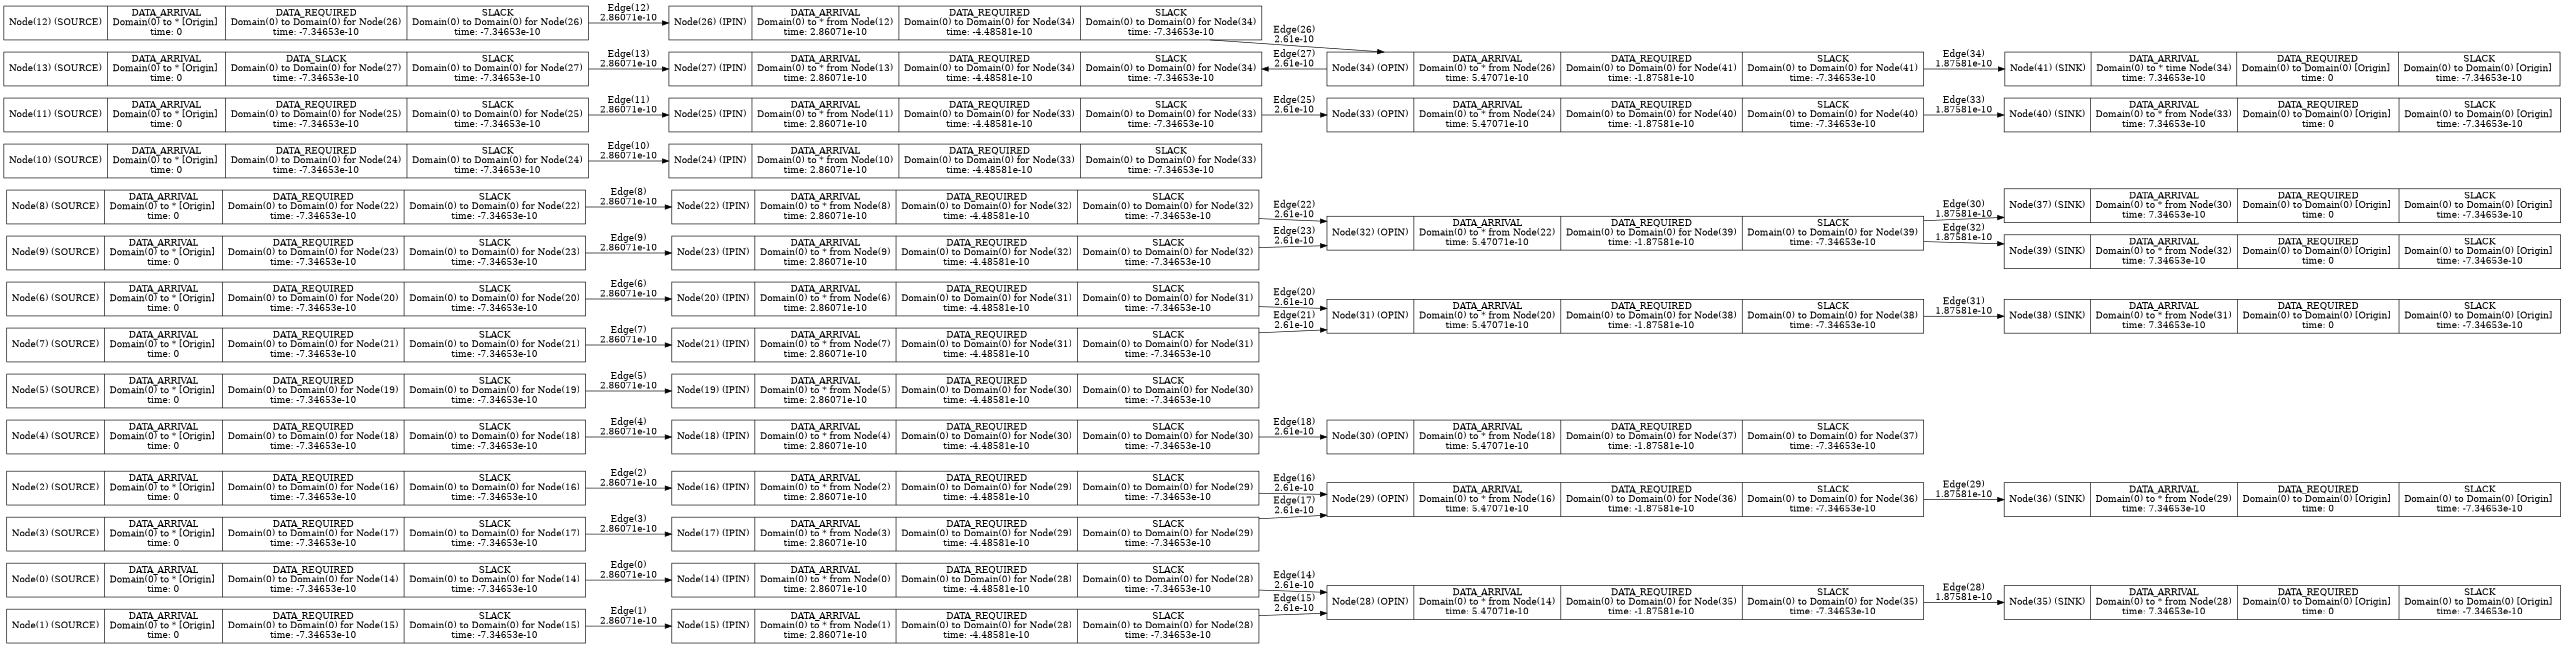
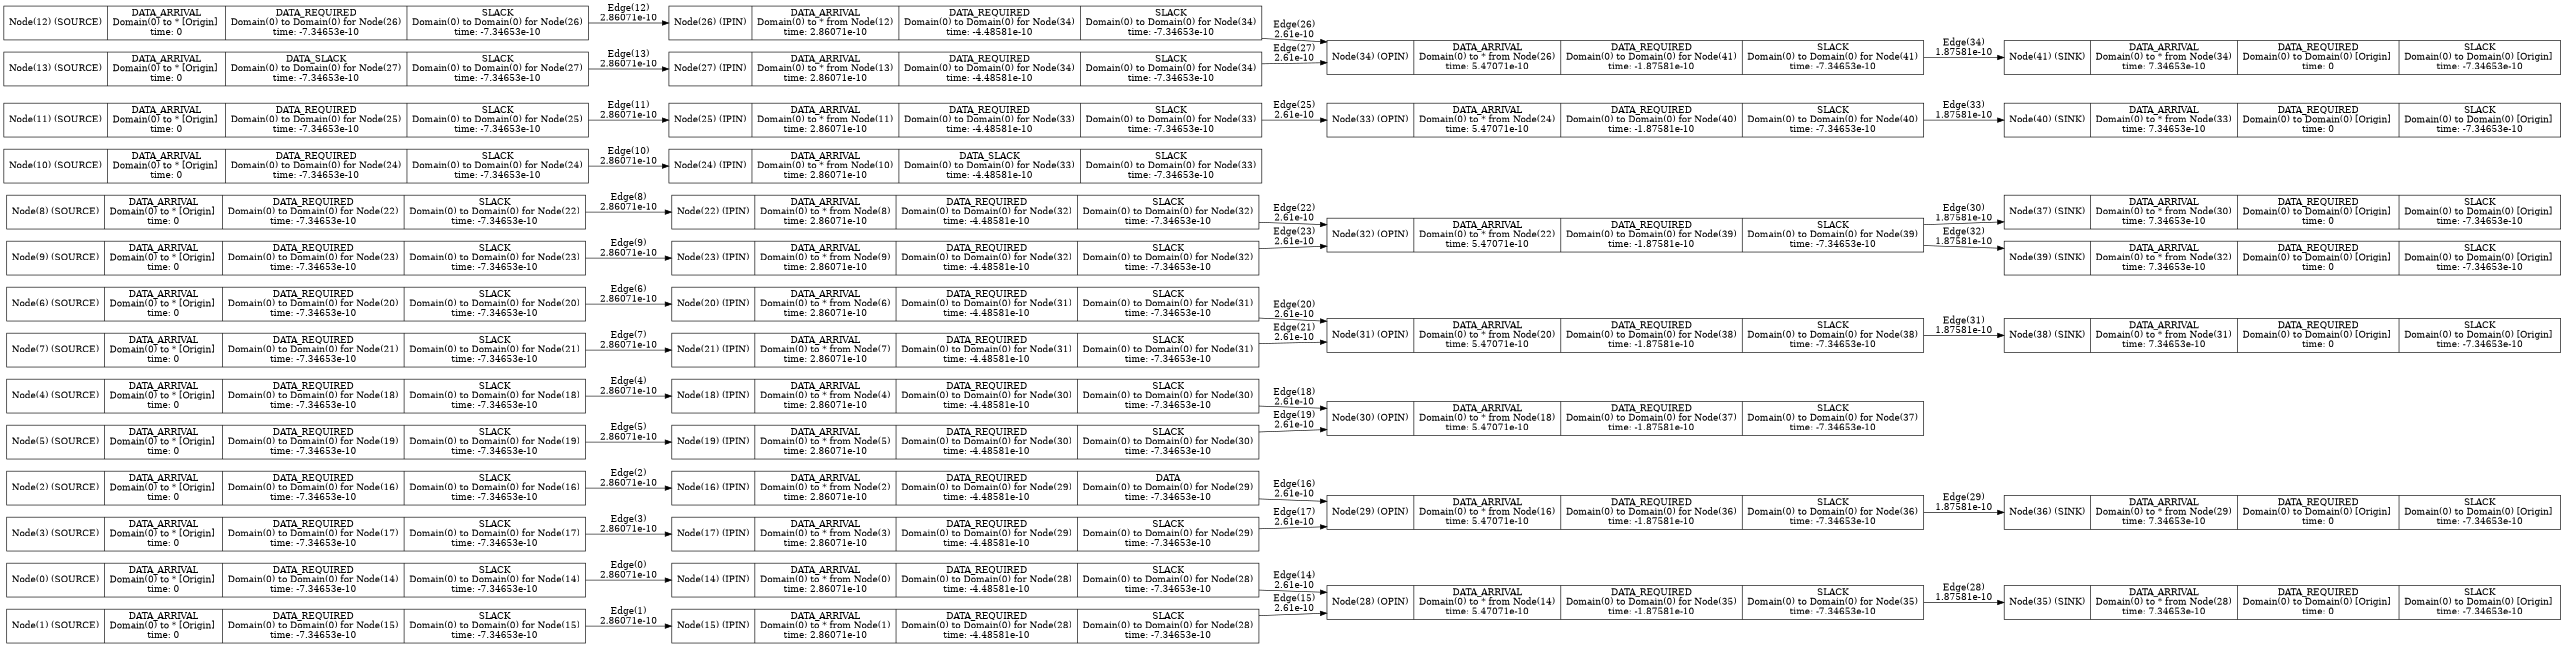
(1298, 69) -> (1291, 63)
(2164, 69) -> (2164, 57)
(990, 151) -> (990, 156)
none -> (1290, 431)
(1168, 478) -> (1168, 478)
